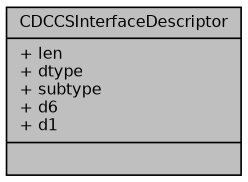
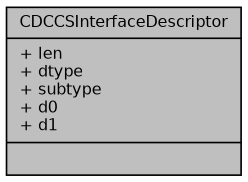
(39, 108) -> (39, 108)
